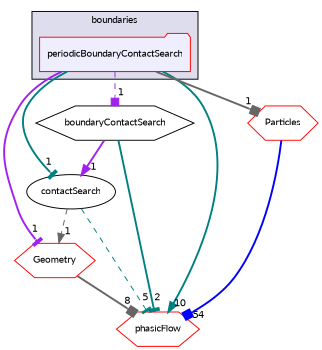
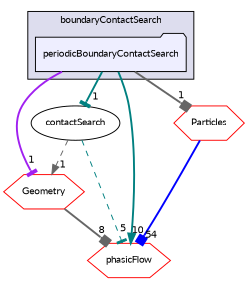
(115, 21) -> (111, 21)
(115, 54) -> (111, 54)
(115, 123) -> none
